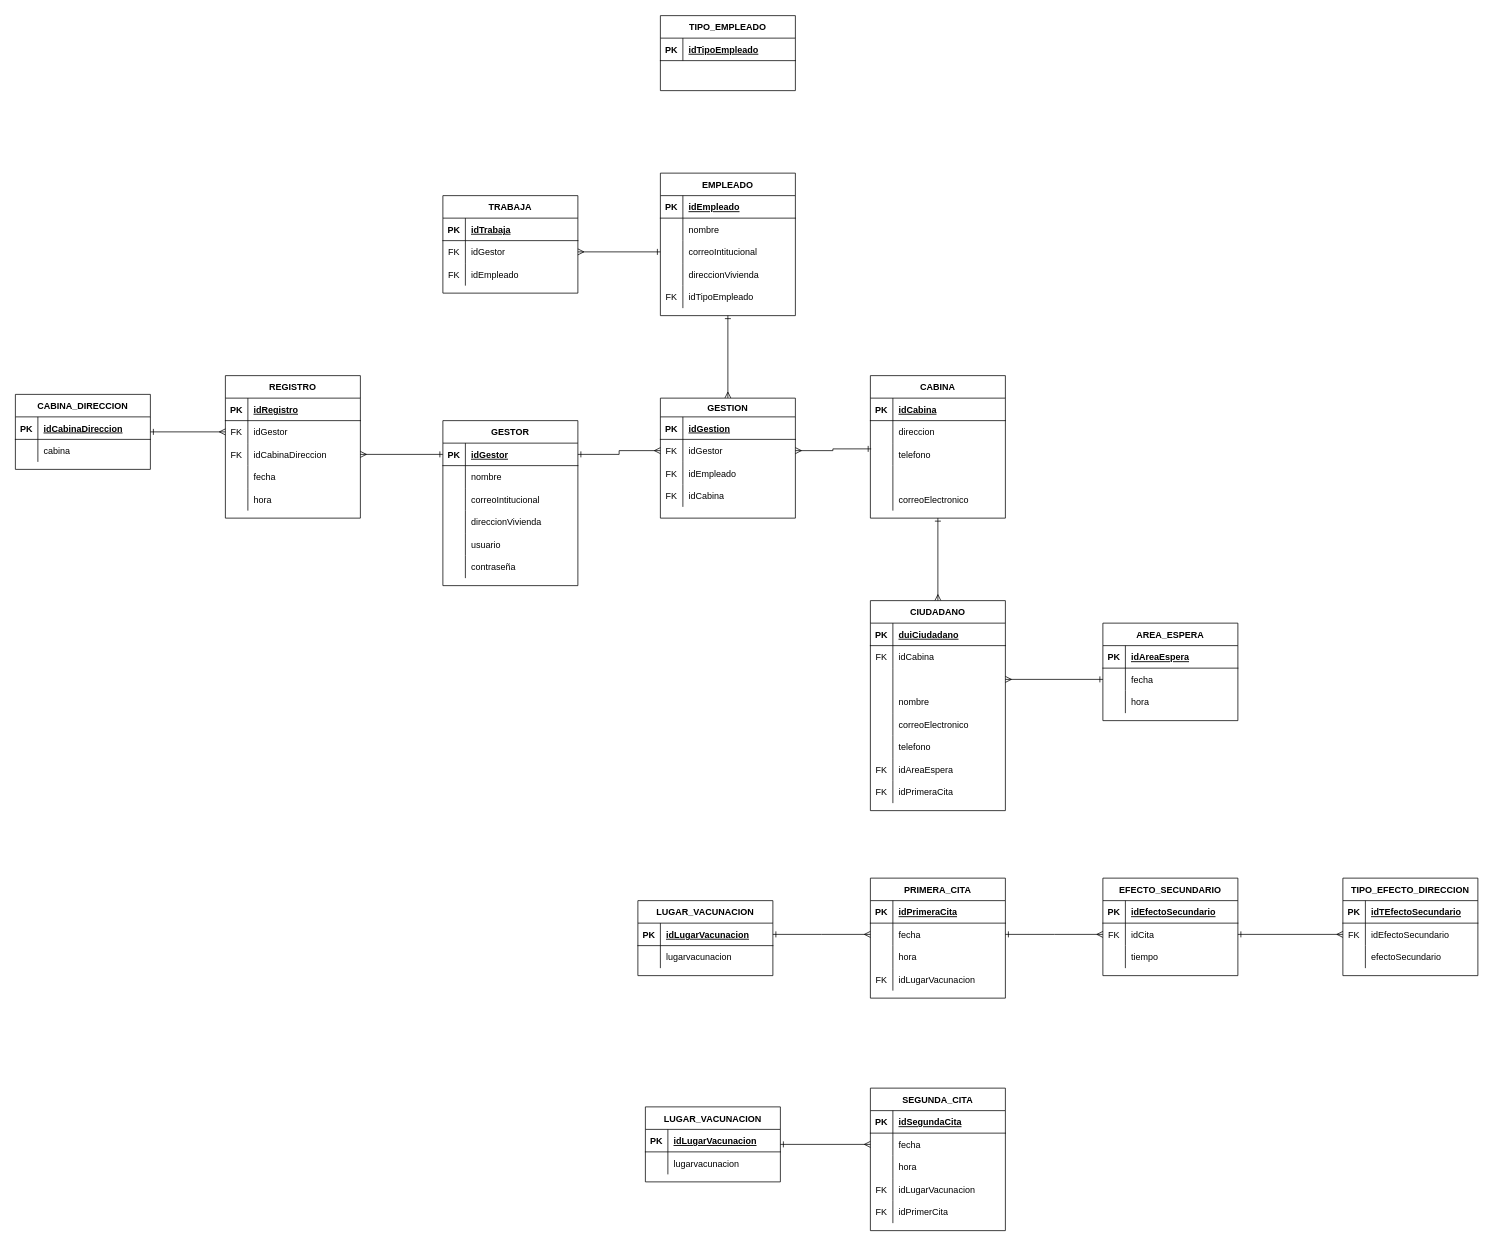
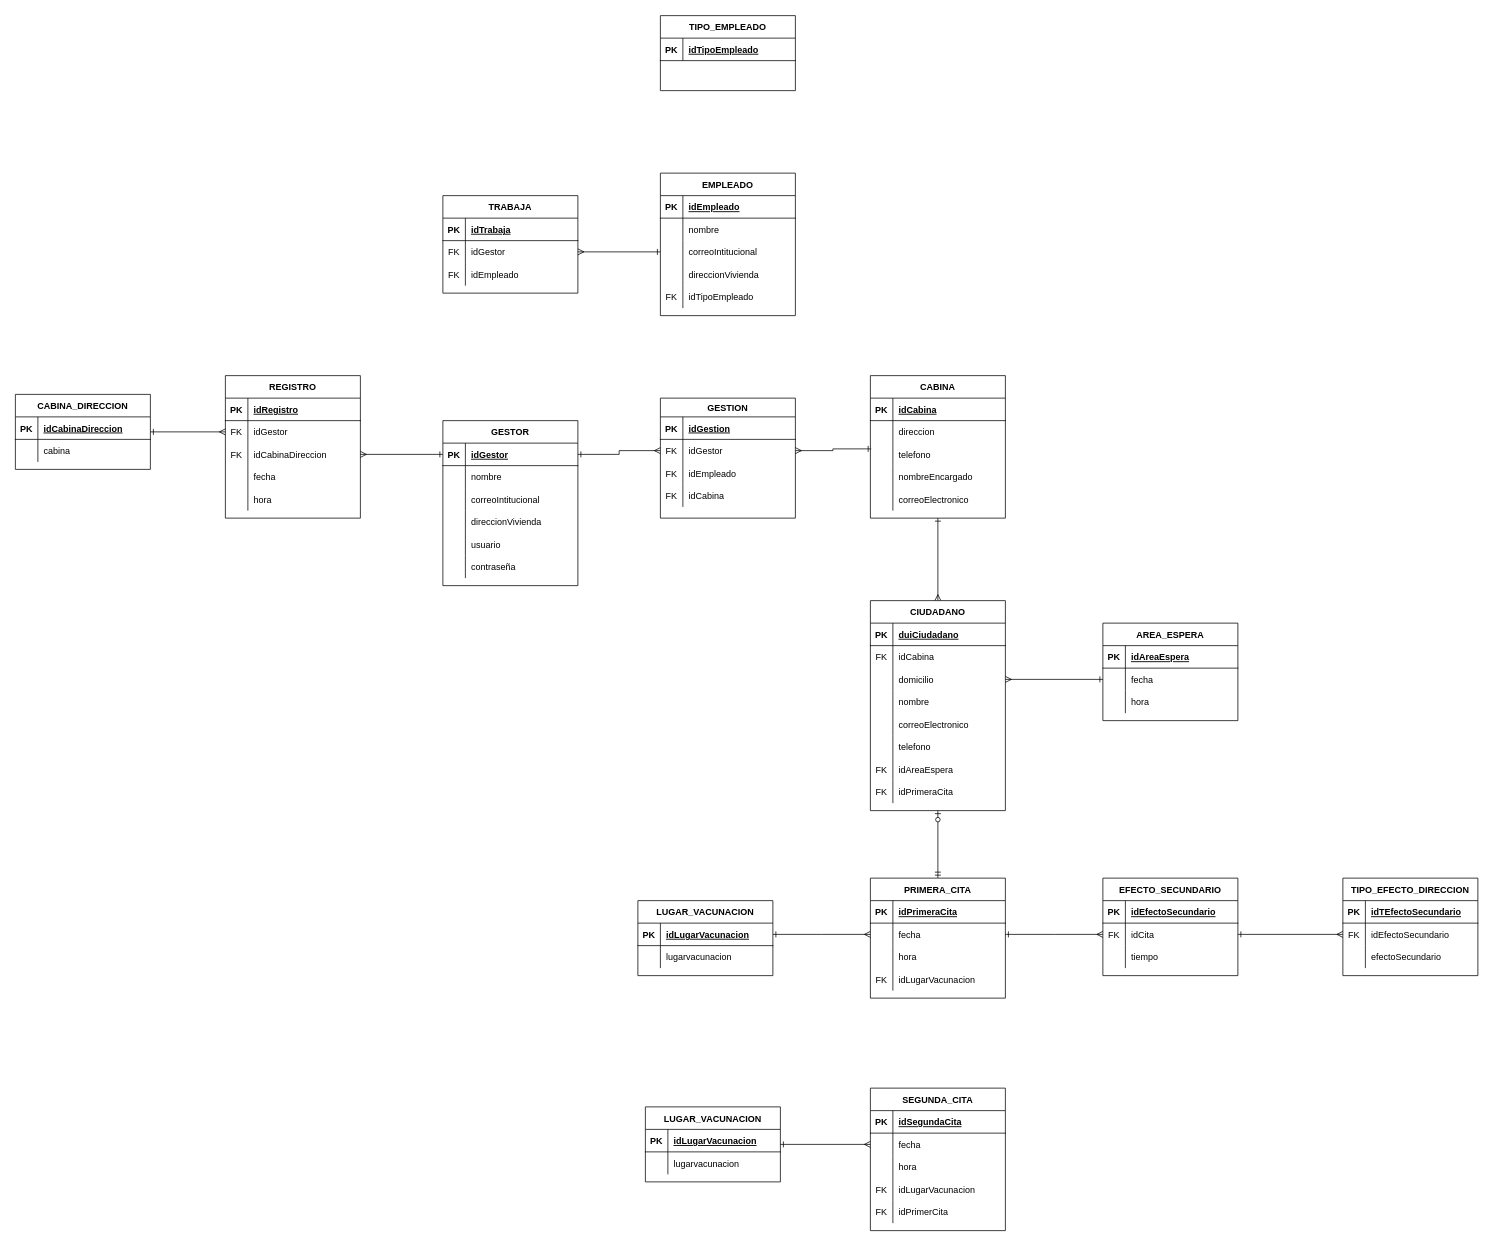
(728, 358) -> none
none -> (949, 477)
none -> (949, 679)
none -> (938, 845)
